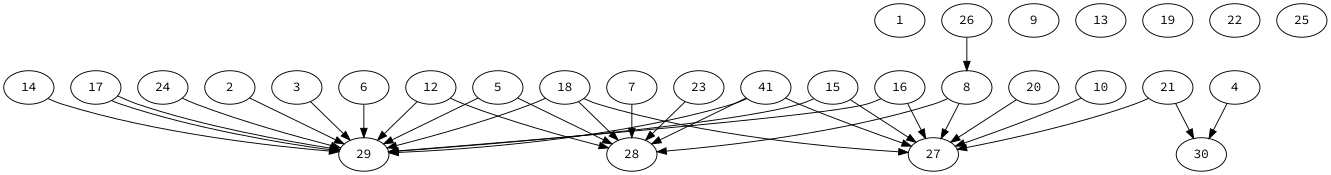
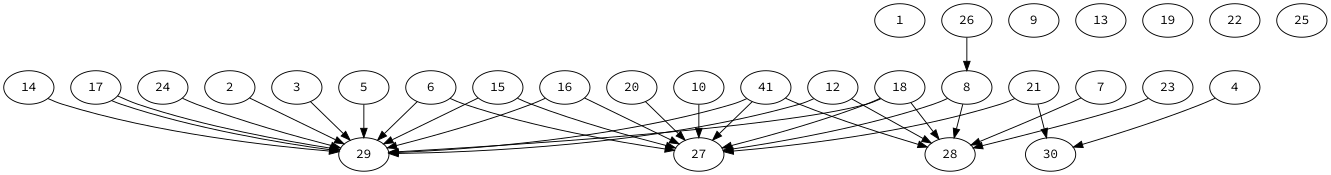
(561, 119) -> none
none -> (556, 129)
